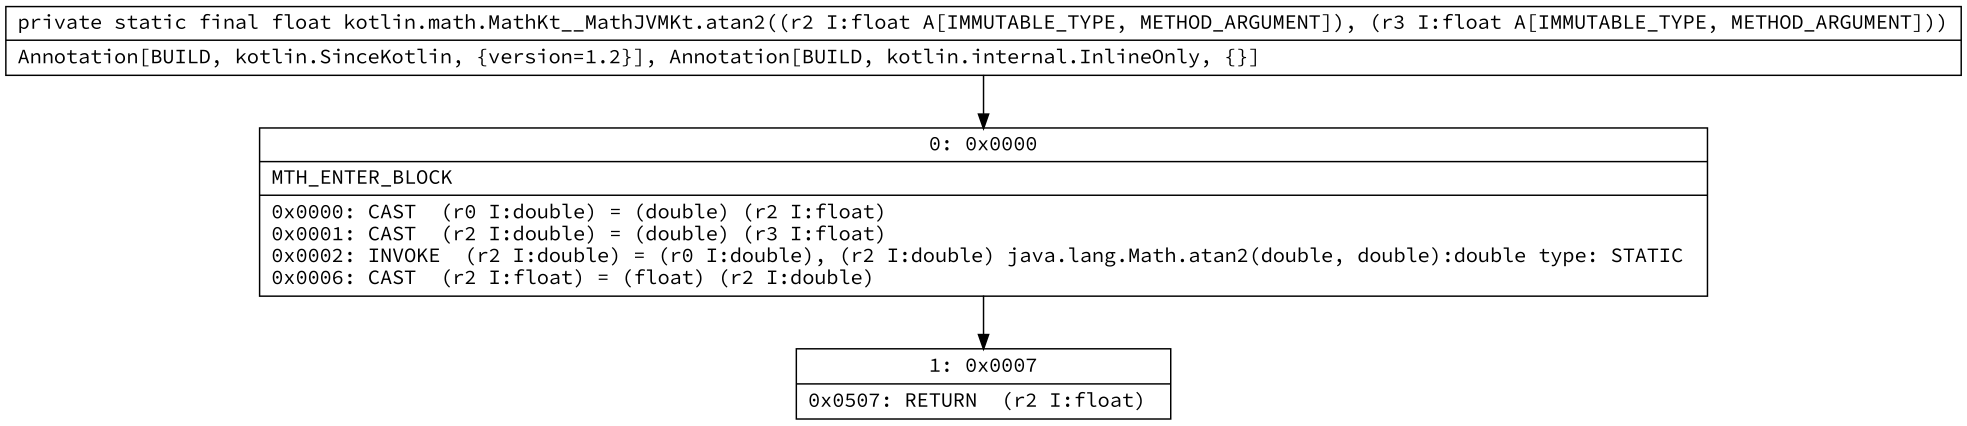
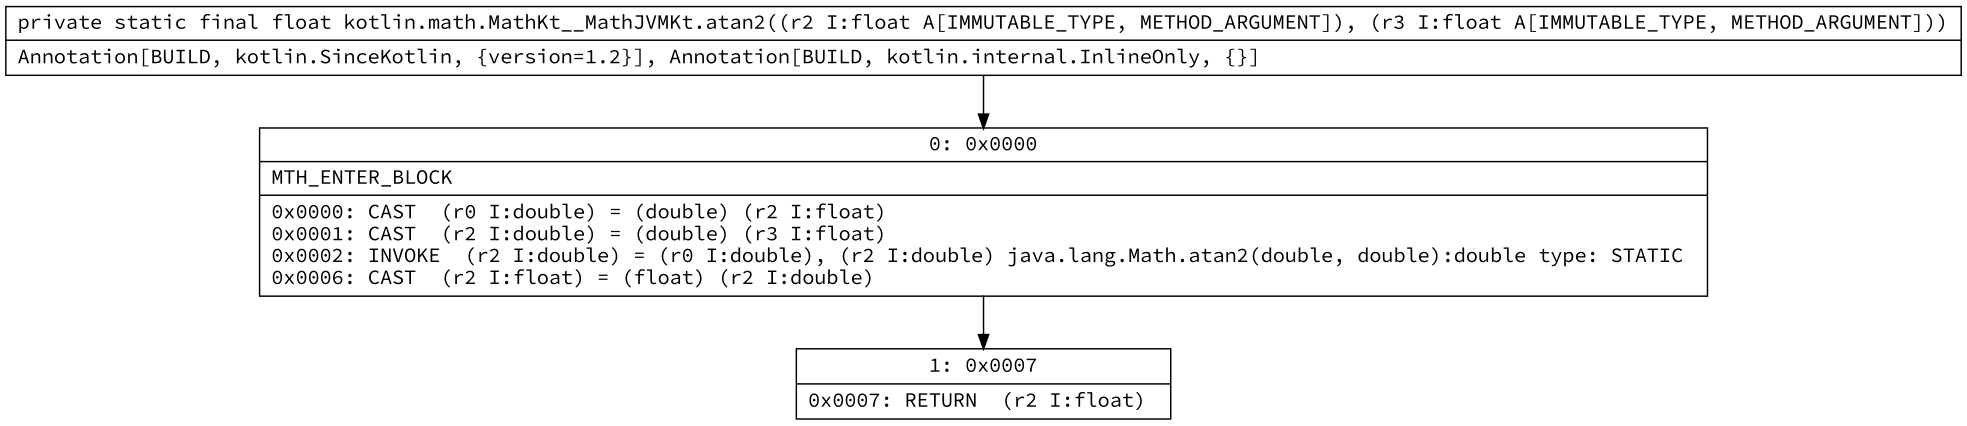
(984, 401) -> (984, 401)
